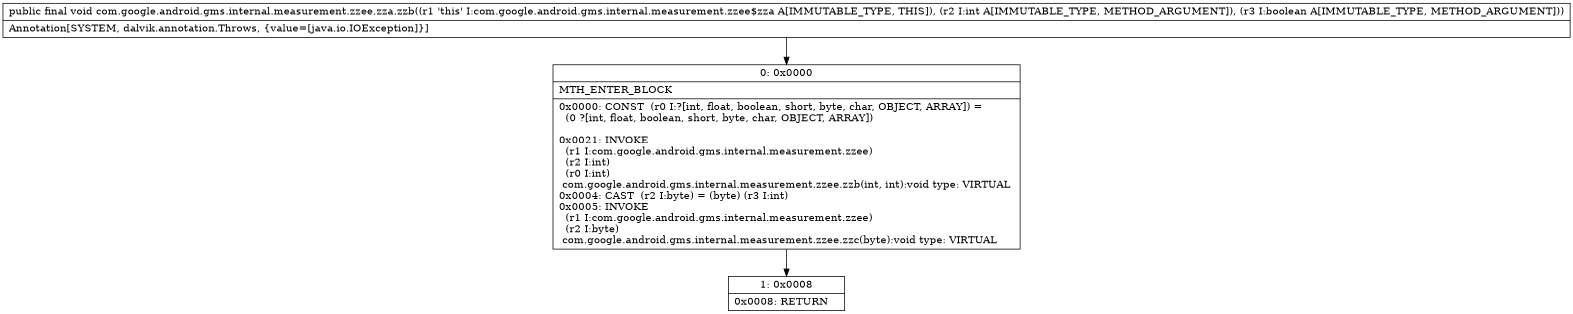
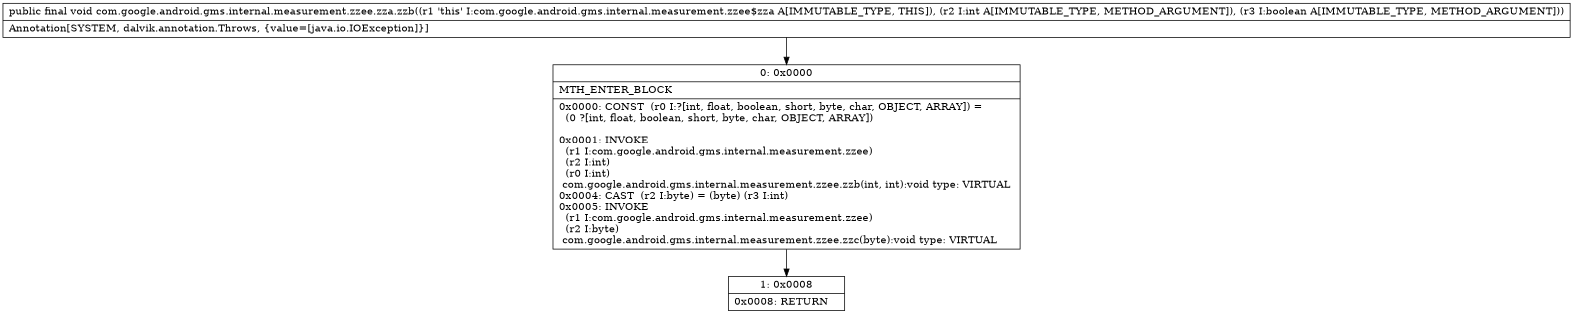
(607, 140) -> (607, 140)
